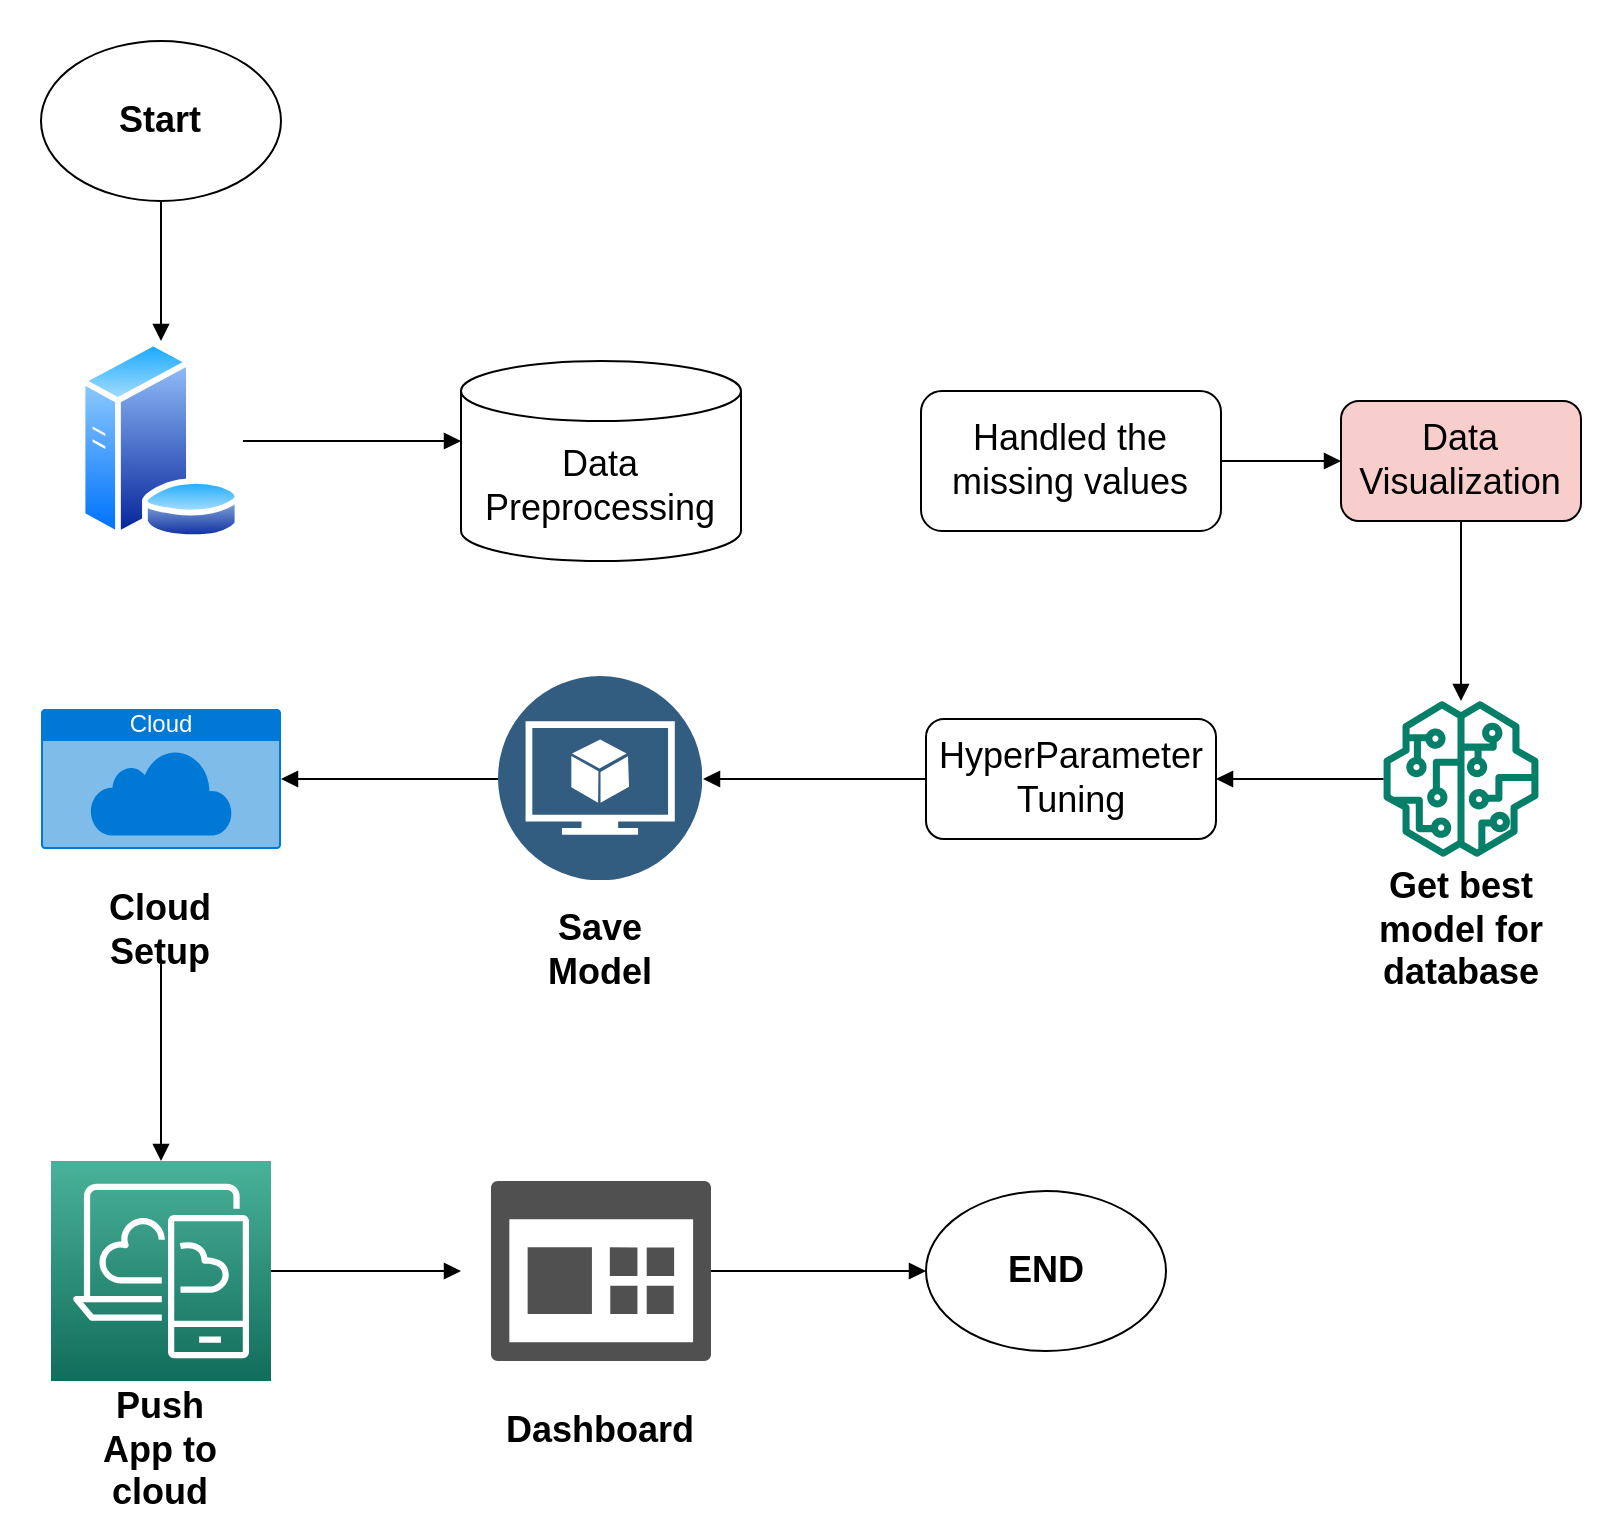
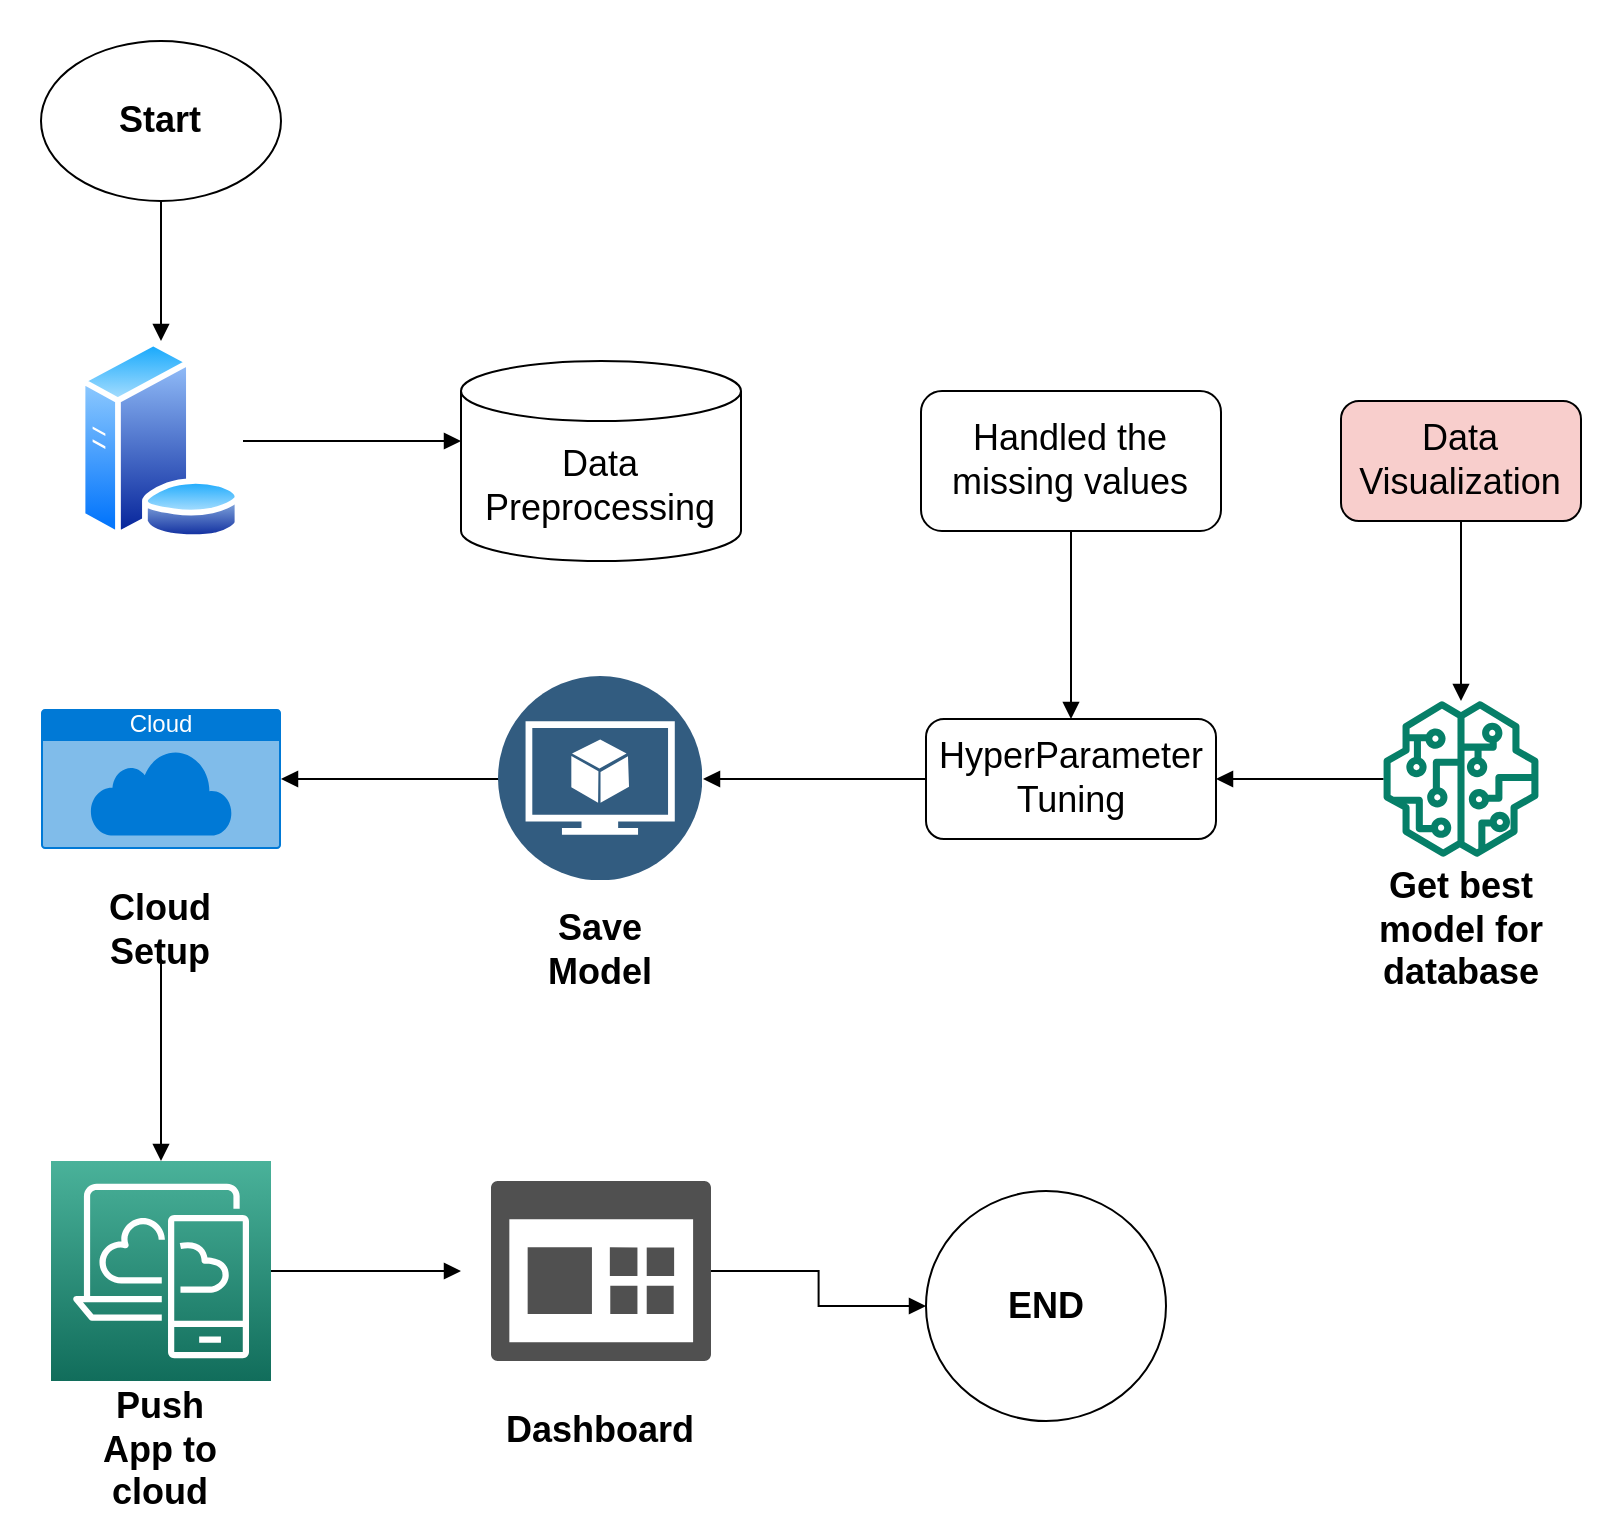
(1272, 461) -> (1071, 616)
(1046, 1271) -> (1046, 1306)
